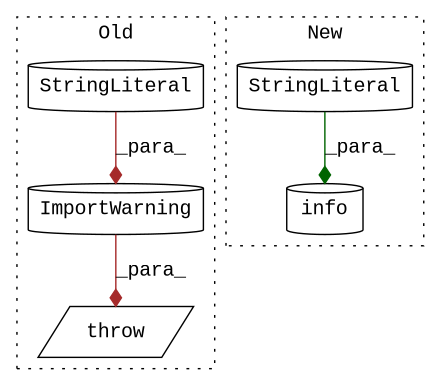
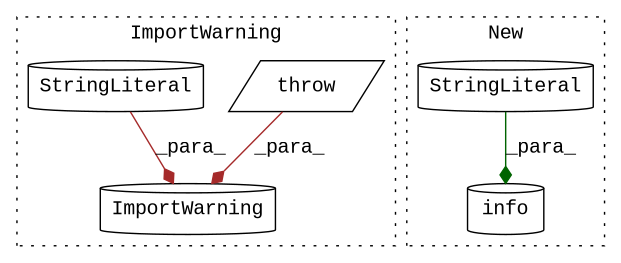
(116, 33) -> (206, 33)
(116, 262) -> (253, 141)
